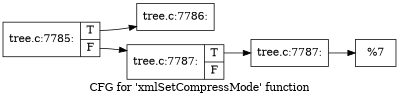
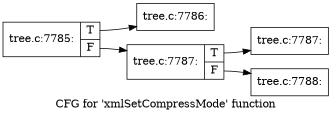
(376, 53) -> none
none -> (290, 82)
